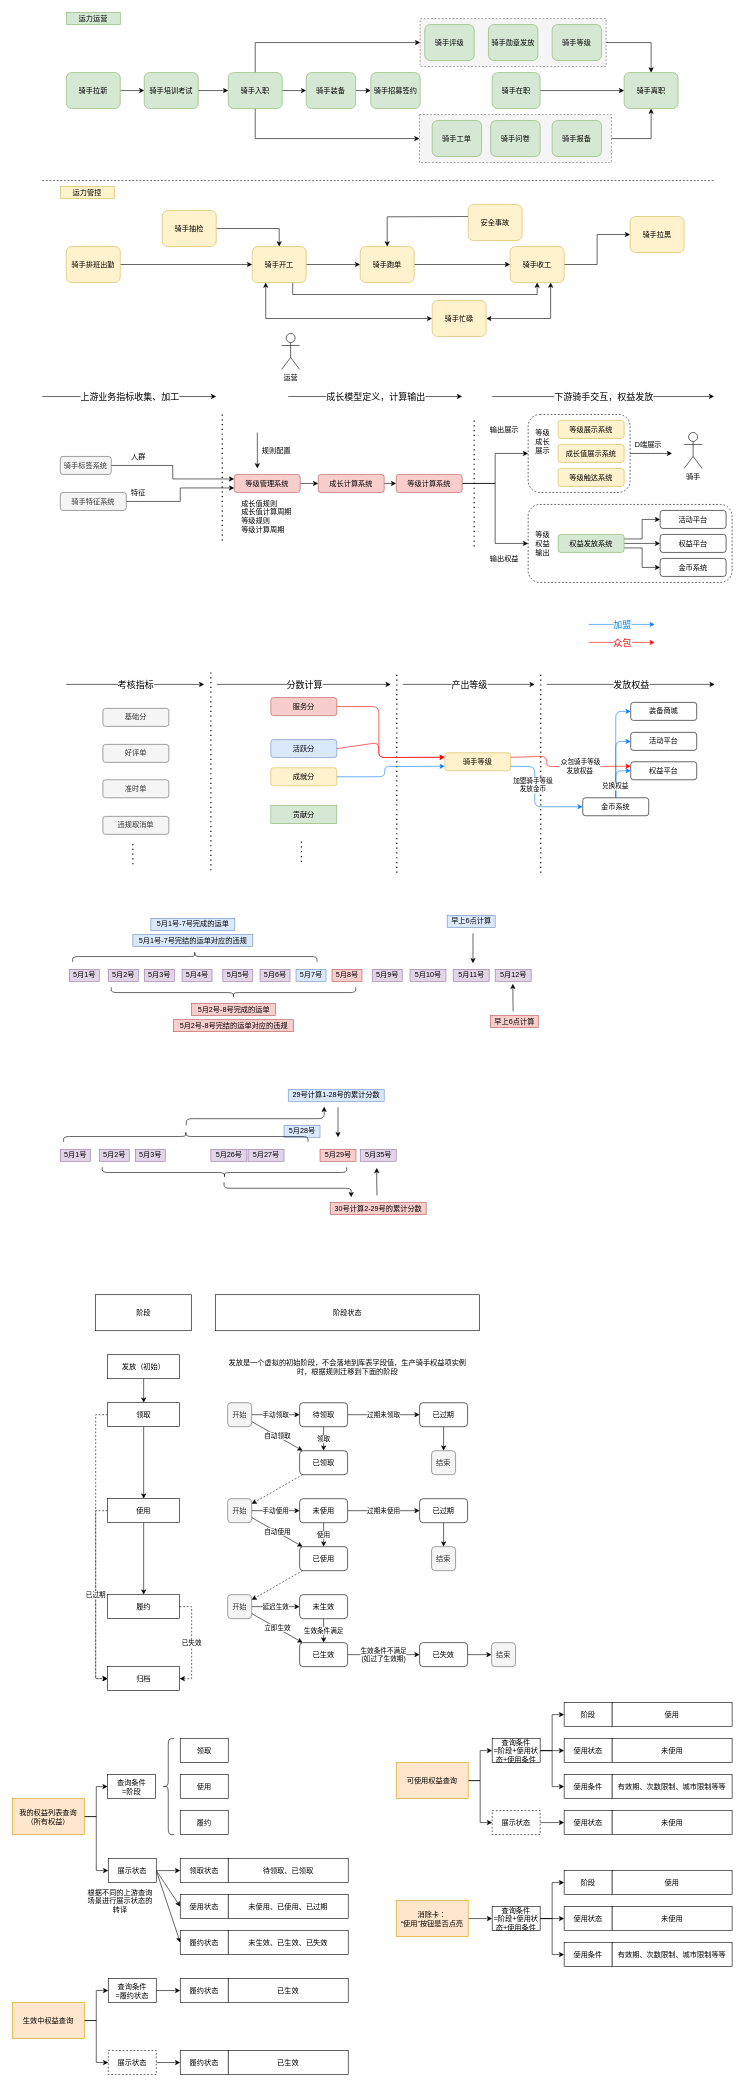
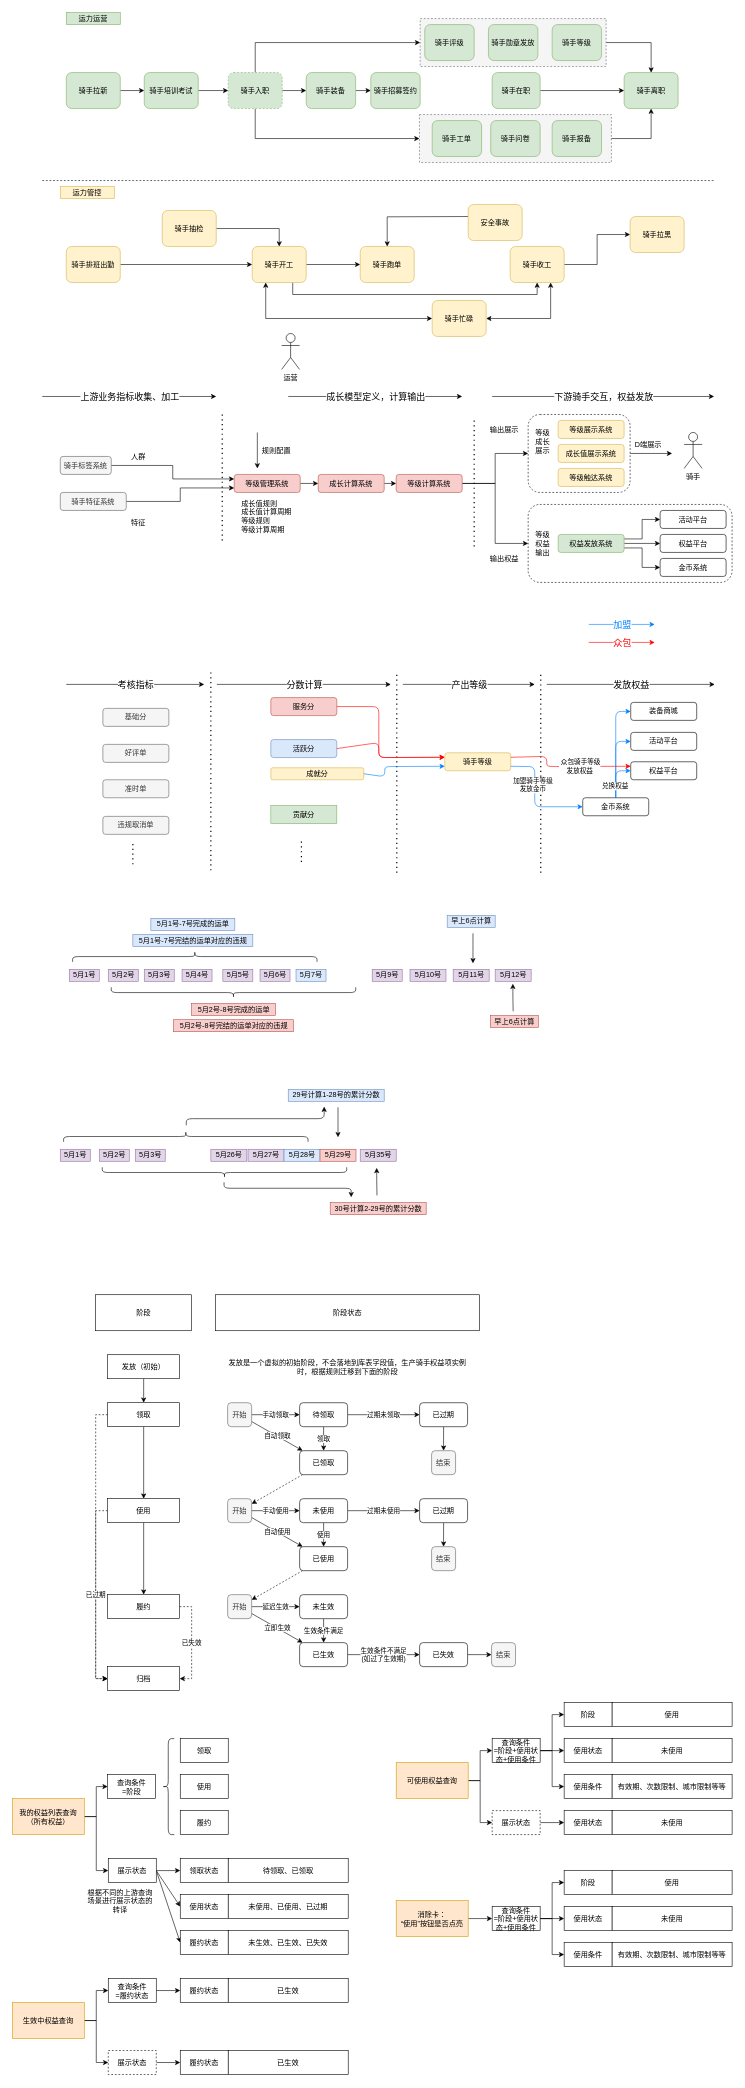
(255, 90) -> (255, 90)
(460, 264) -> none
(138, 492) -> (138, 522)
(304, 777) -> (317, 774)
(347, 975) -> none
(302, 1131) -> (302, 1155)
